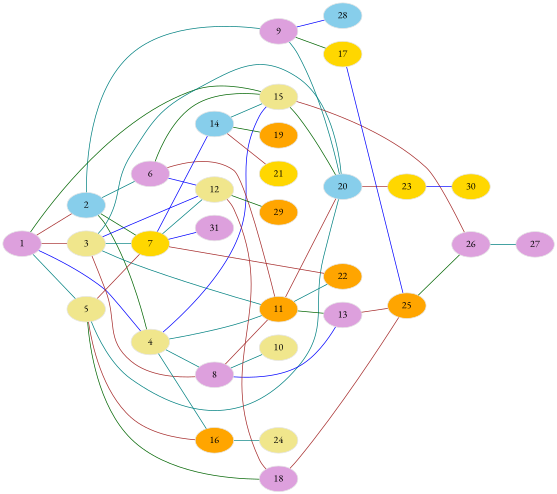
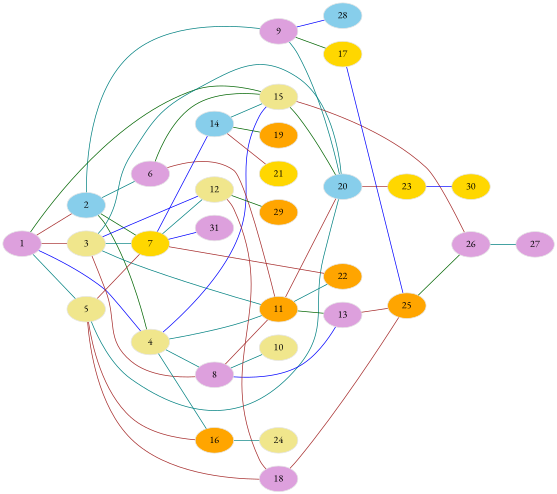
(179, 181) -> none
(135, 442) -> (135, 442)
